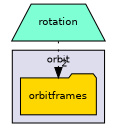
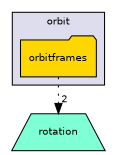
(58, 56) -> (58, 92)
